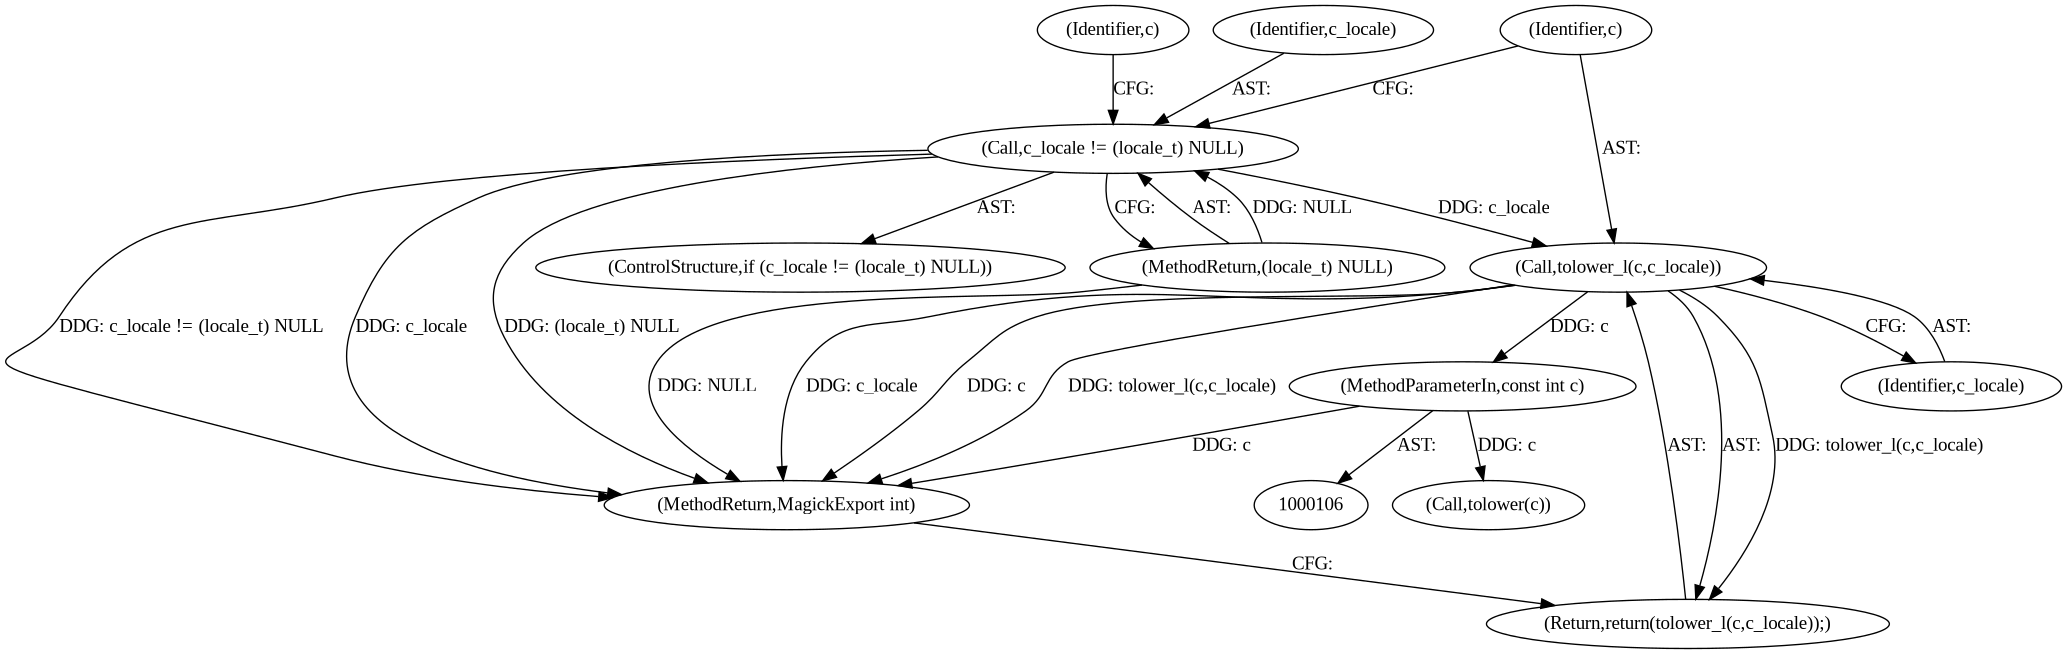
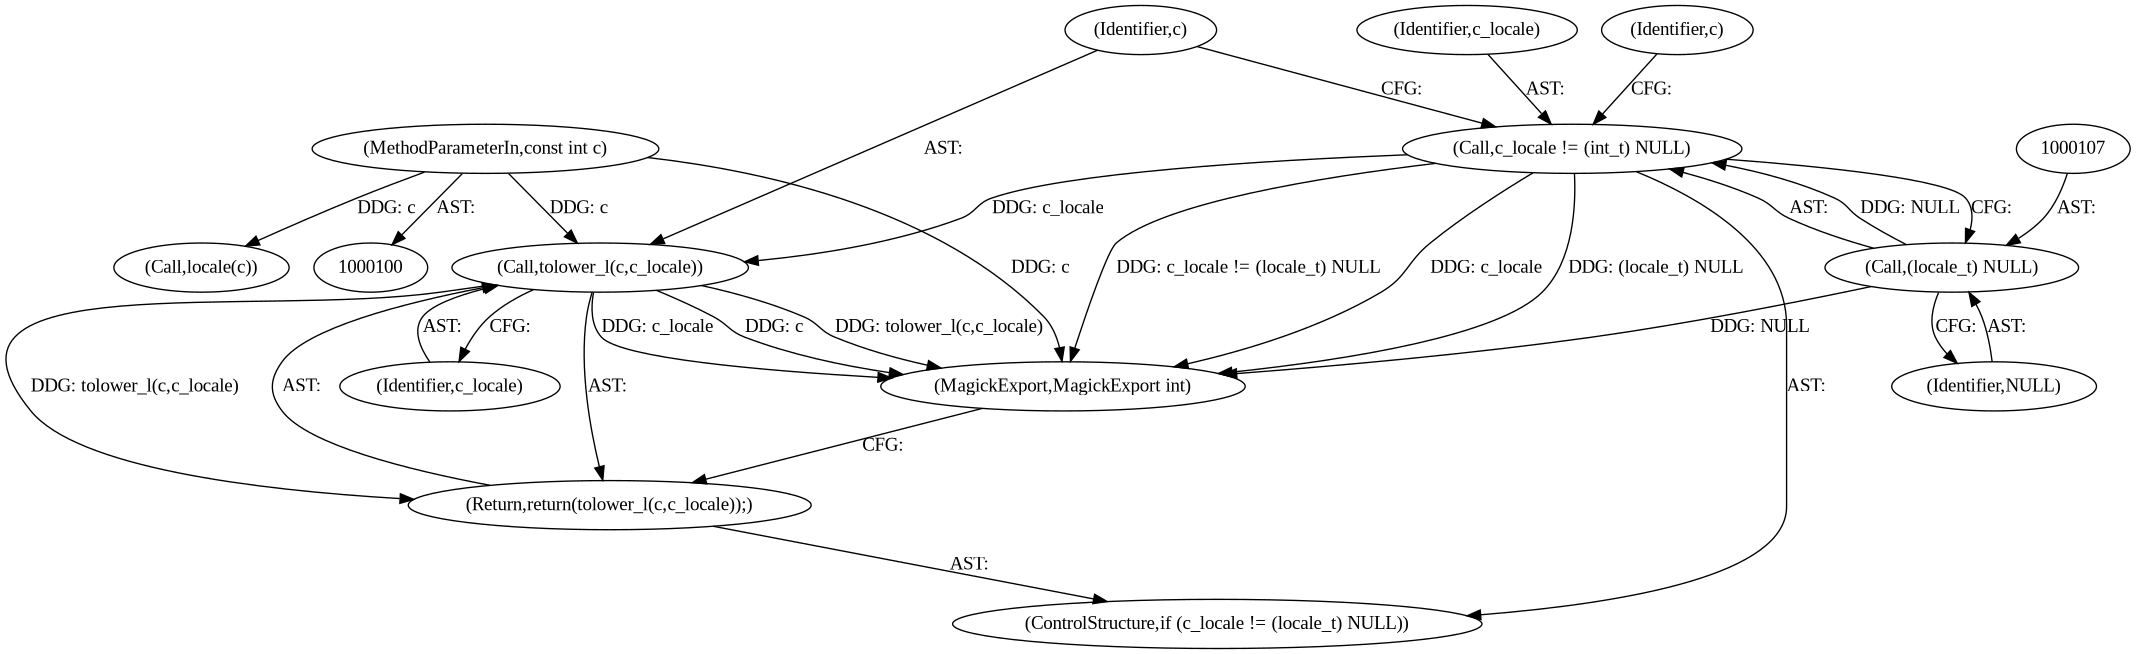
(1113, 149) -> (1572, 149)
none -> (2073, 149)
(1267, 268) -> (1952, 268)
(1546, 323) -> (538, 203)
none -> (1994, 386)
(787, 505) -> (1063, 386)
(1311, 505) -> (371, 268)
(1489, 505) -> (202, 268)
none -> (903, 563)
